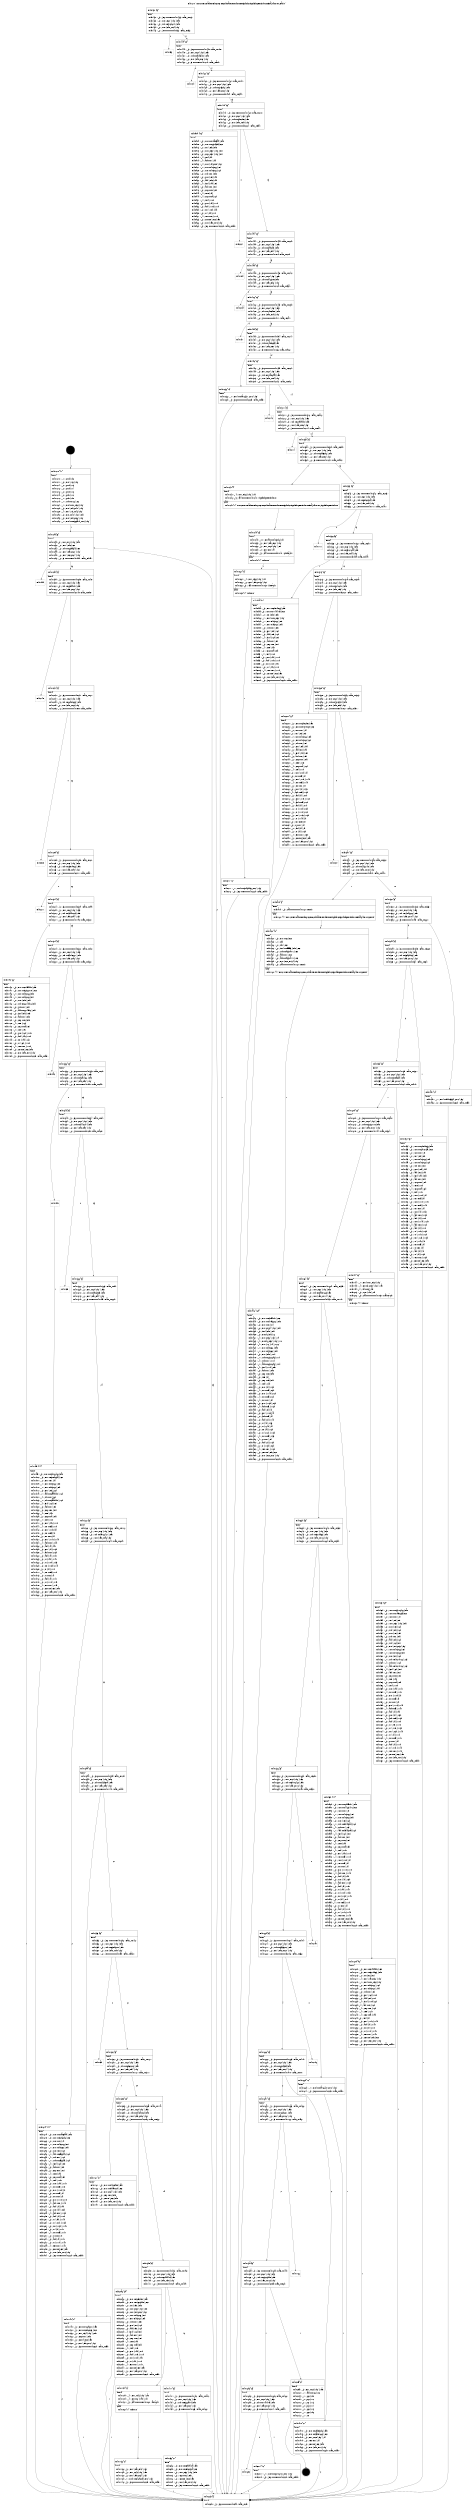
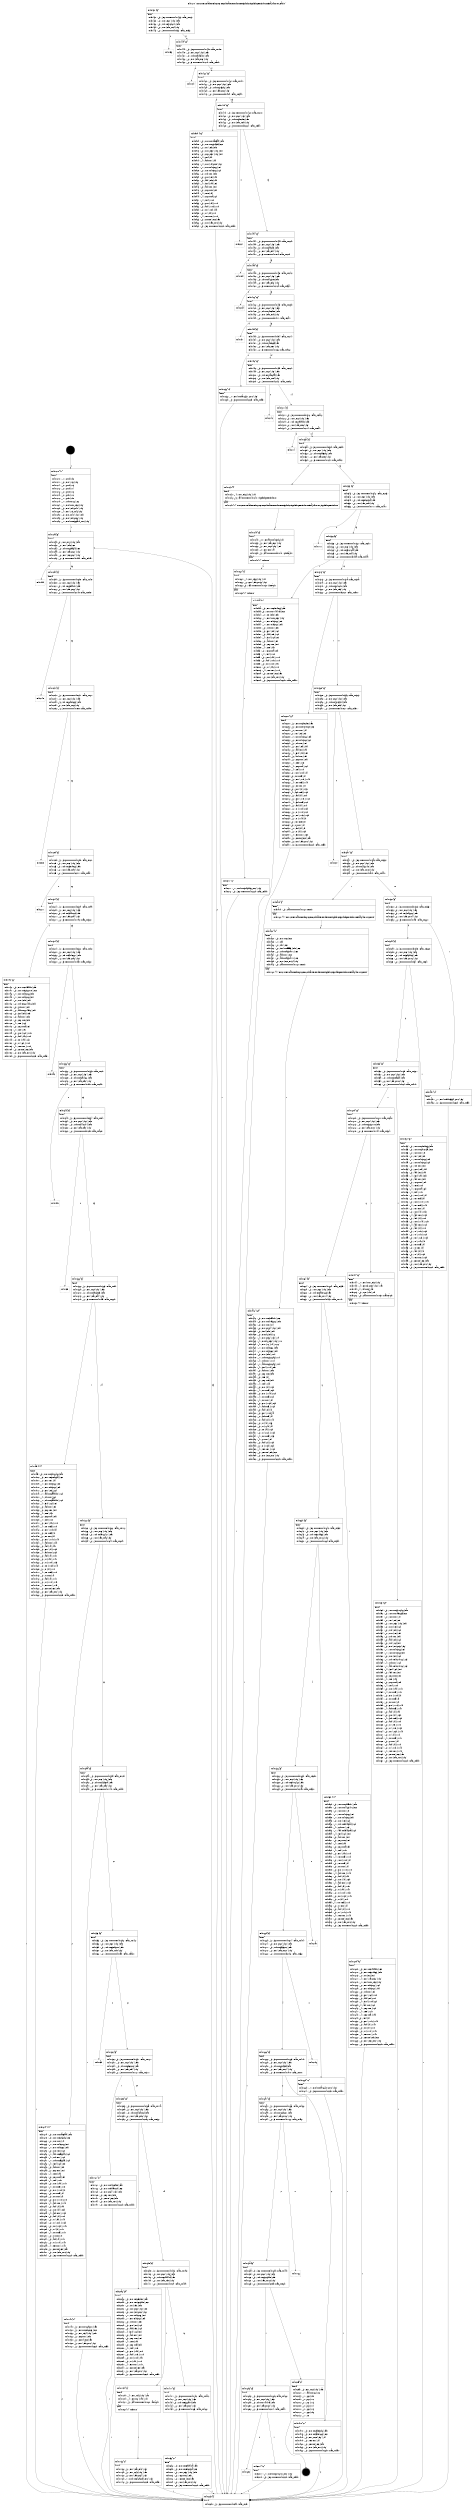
(54, 1335) -> (78, 1383)
